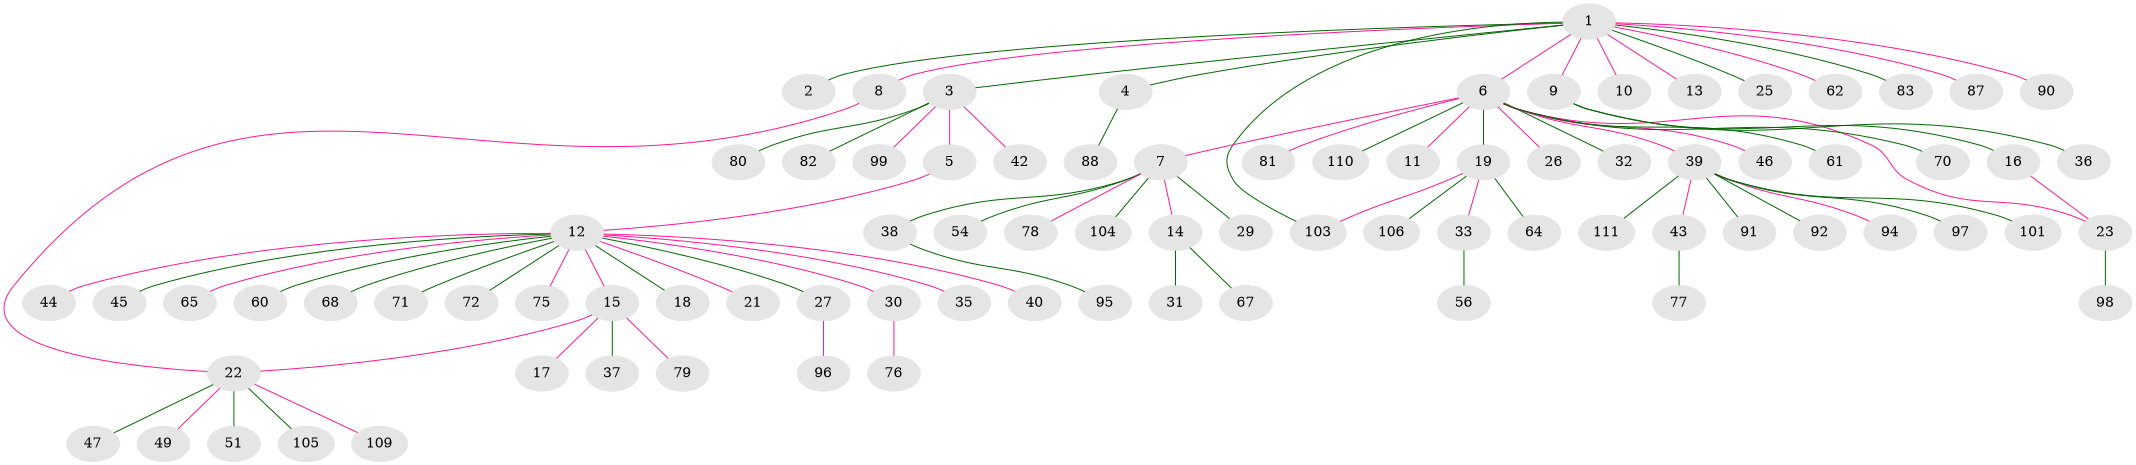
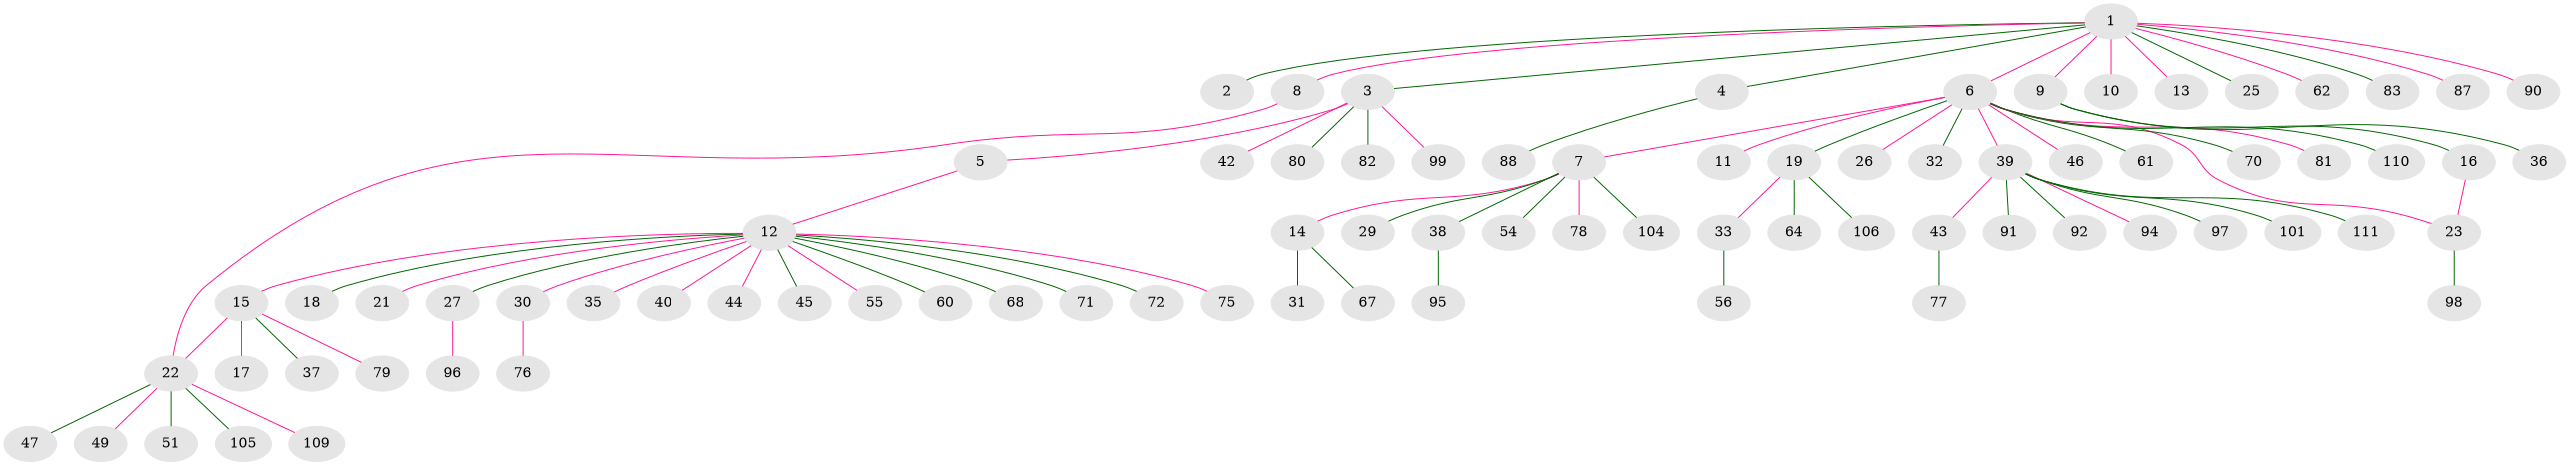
(1318, 233) -> none
(190, 303) -> (875, 303)
